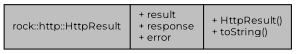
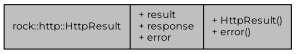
(240, 32) -> (231, 32)
